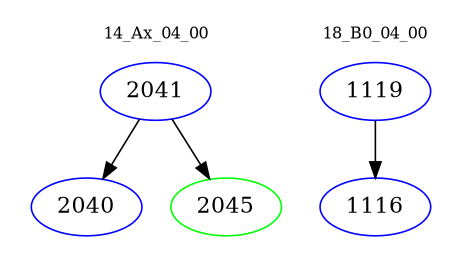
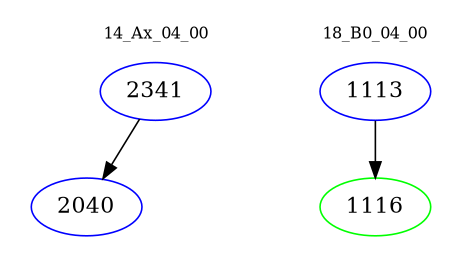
(156, 91) -> (156, 91)
(375, 91) -> (375, 91)
(226, 207) -> none
(375, 207) -> (375, 207)
